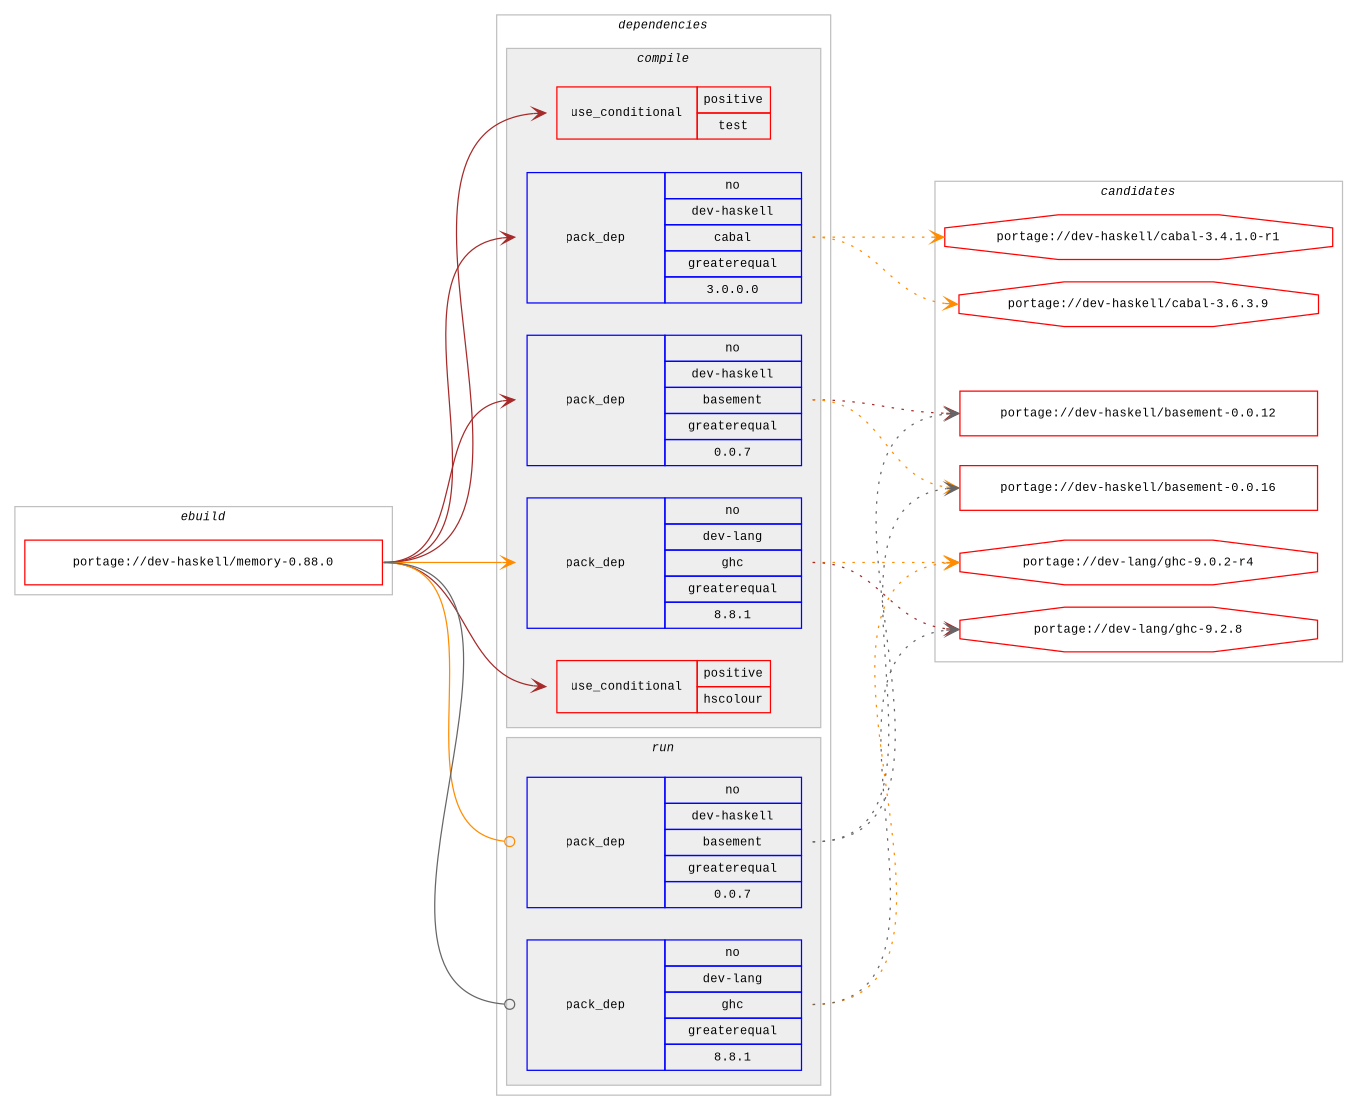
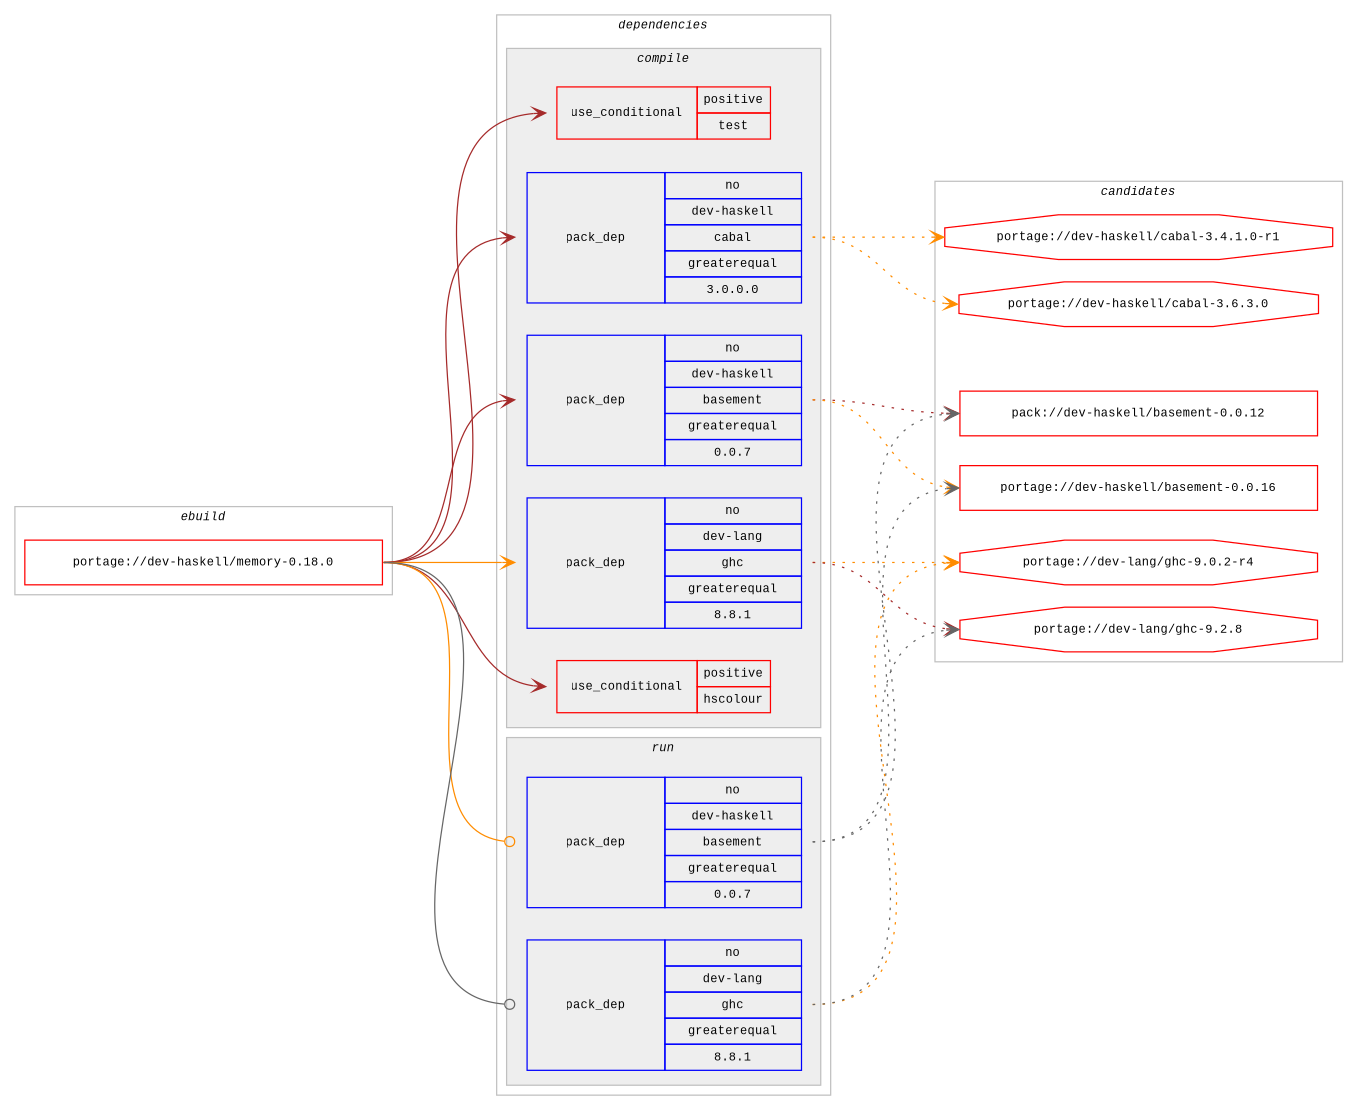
(1139, 304) -> (1139, 304)
(1139, 413) -> (1139, 413)
(204, 562) -> (204, 562)
